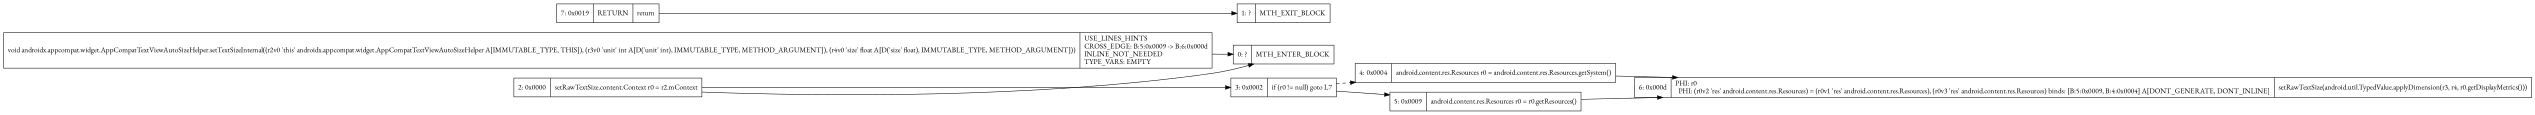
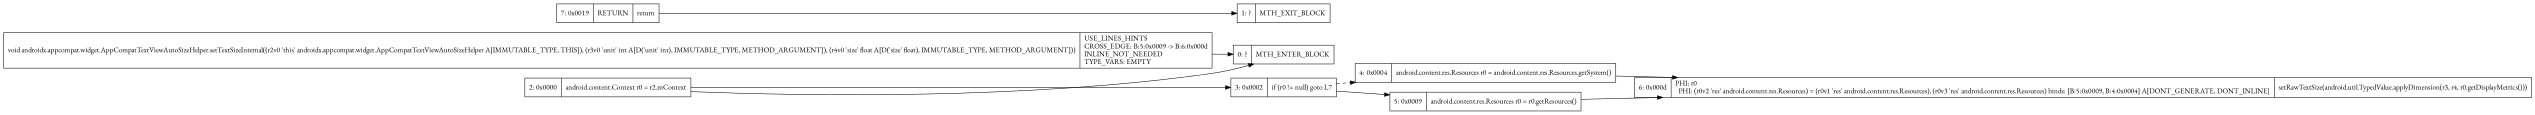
(626, 87) -> (626, 87)
